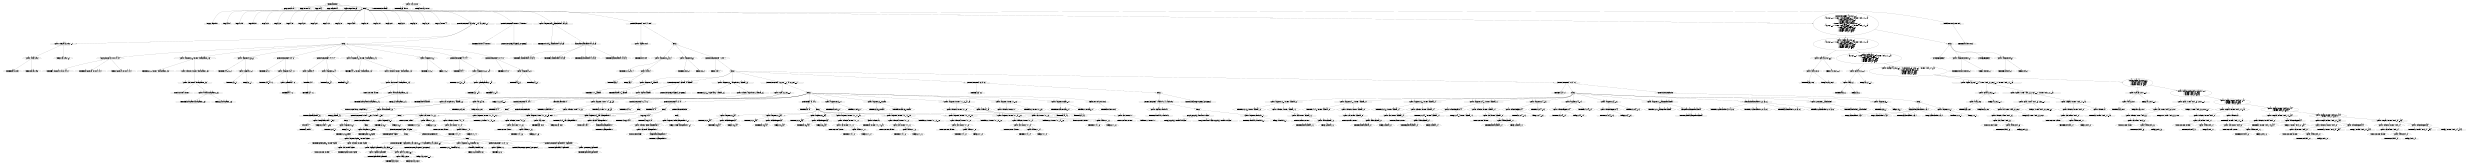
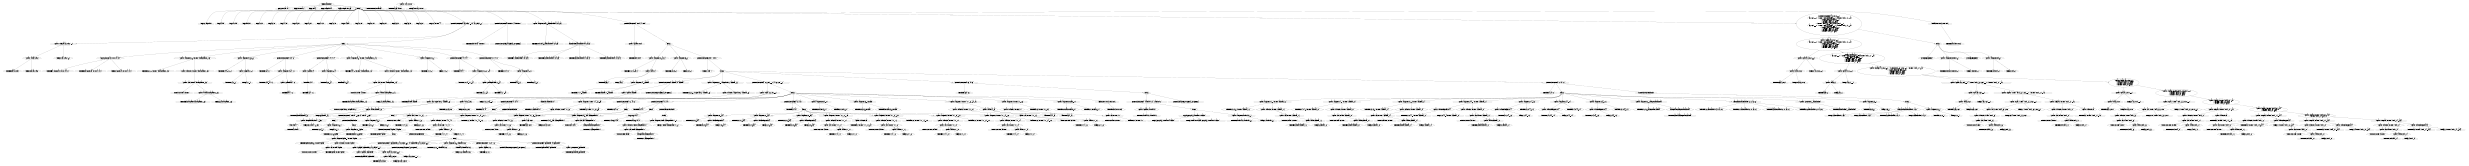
(809, 102) -> (793, 102)
